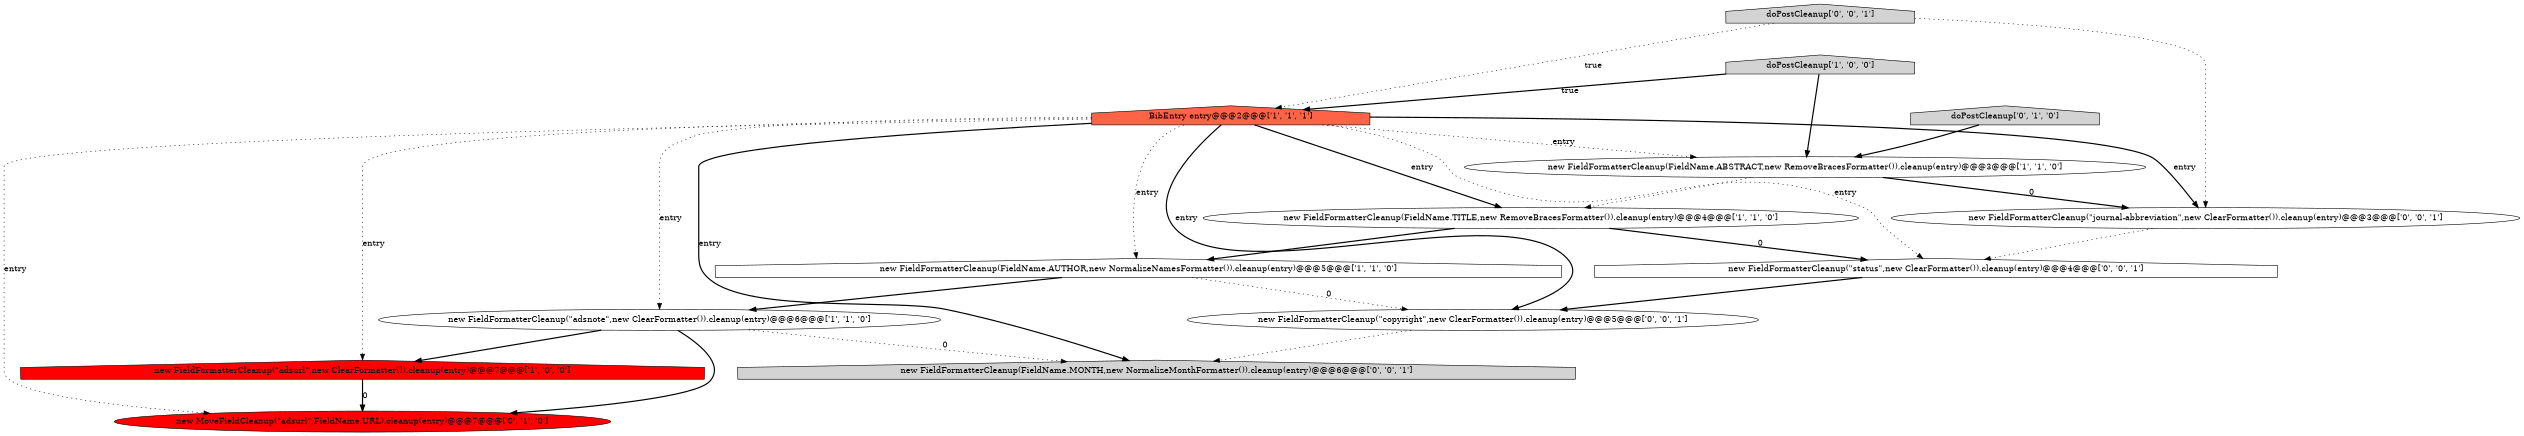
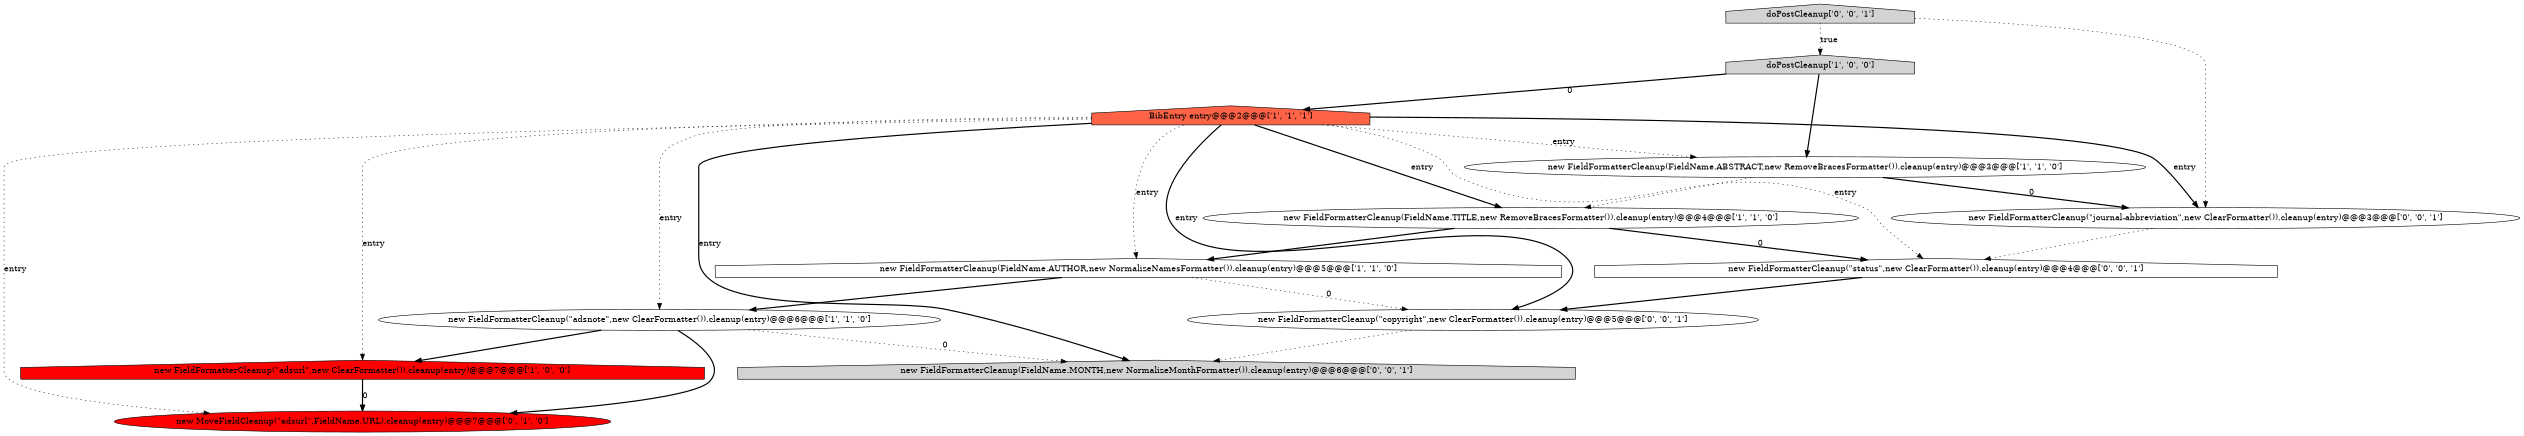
(1528, 65) -> (1820, 36)
(1570, 91) -> (1570, 91)
(2005, 116) -> none
